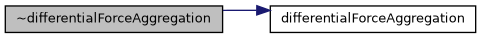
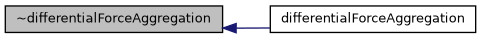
(240, 10) -> (253, 28)
